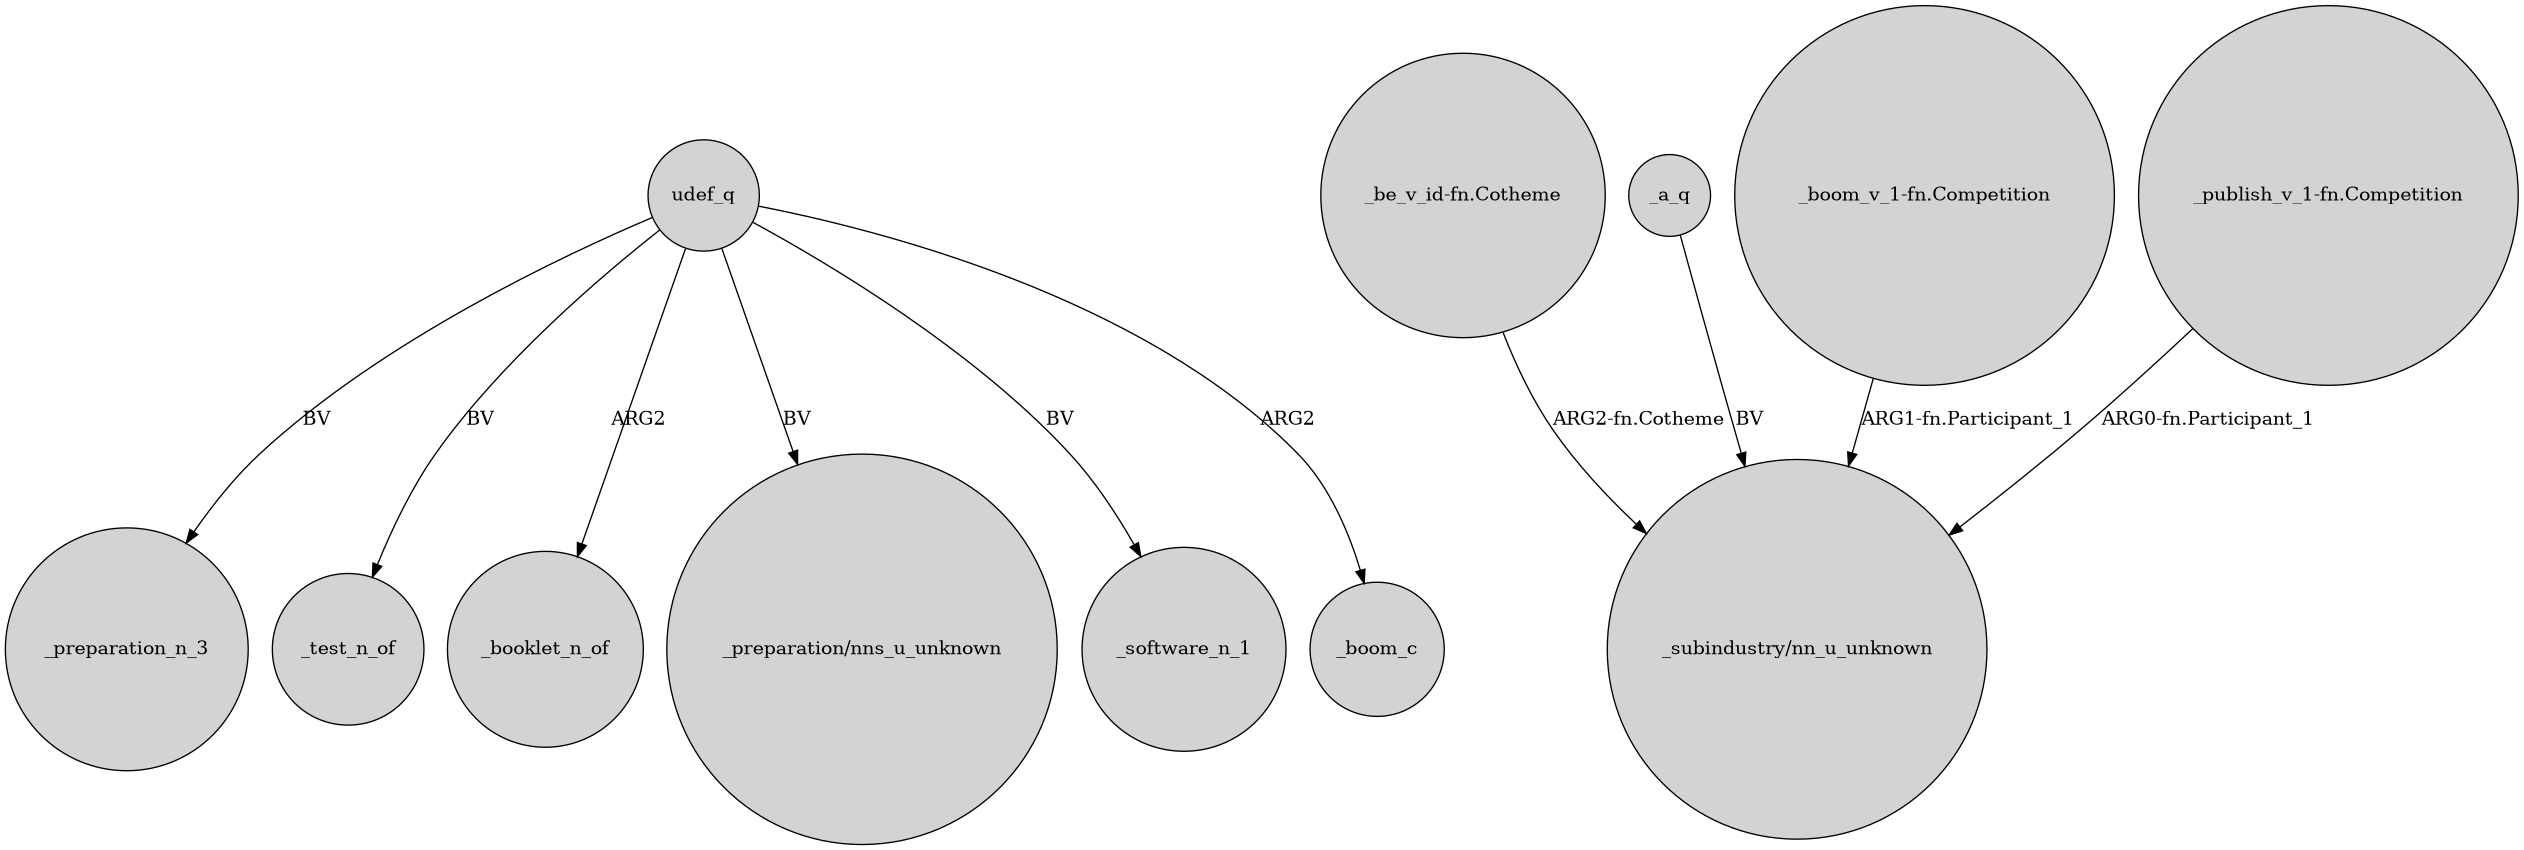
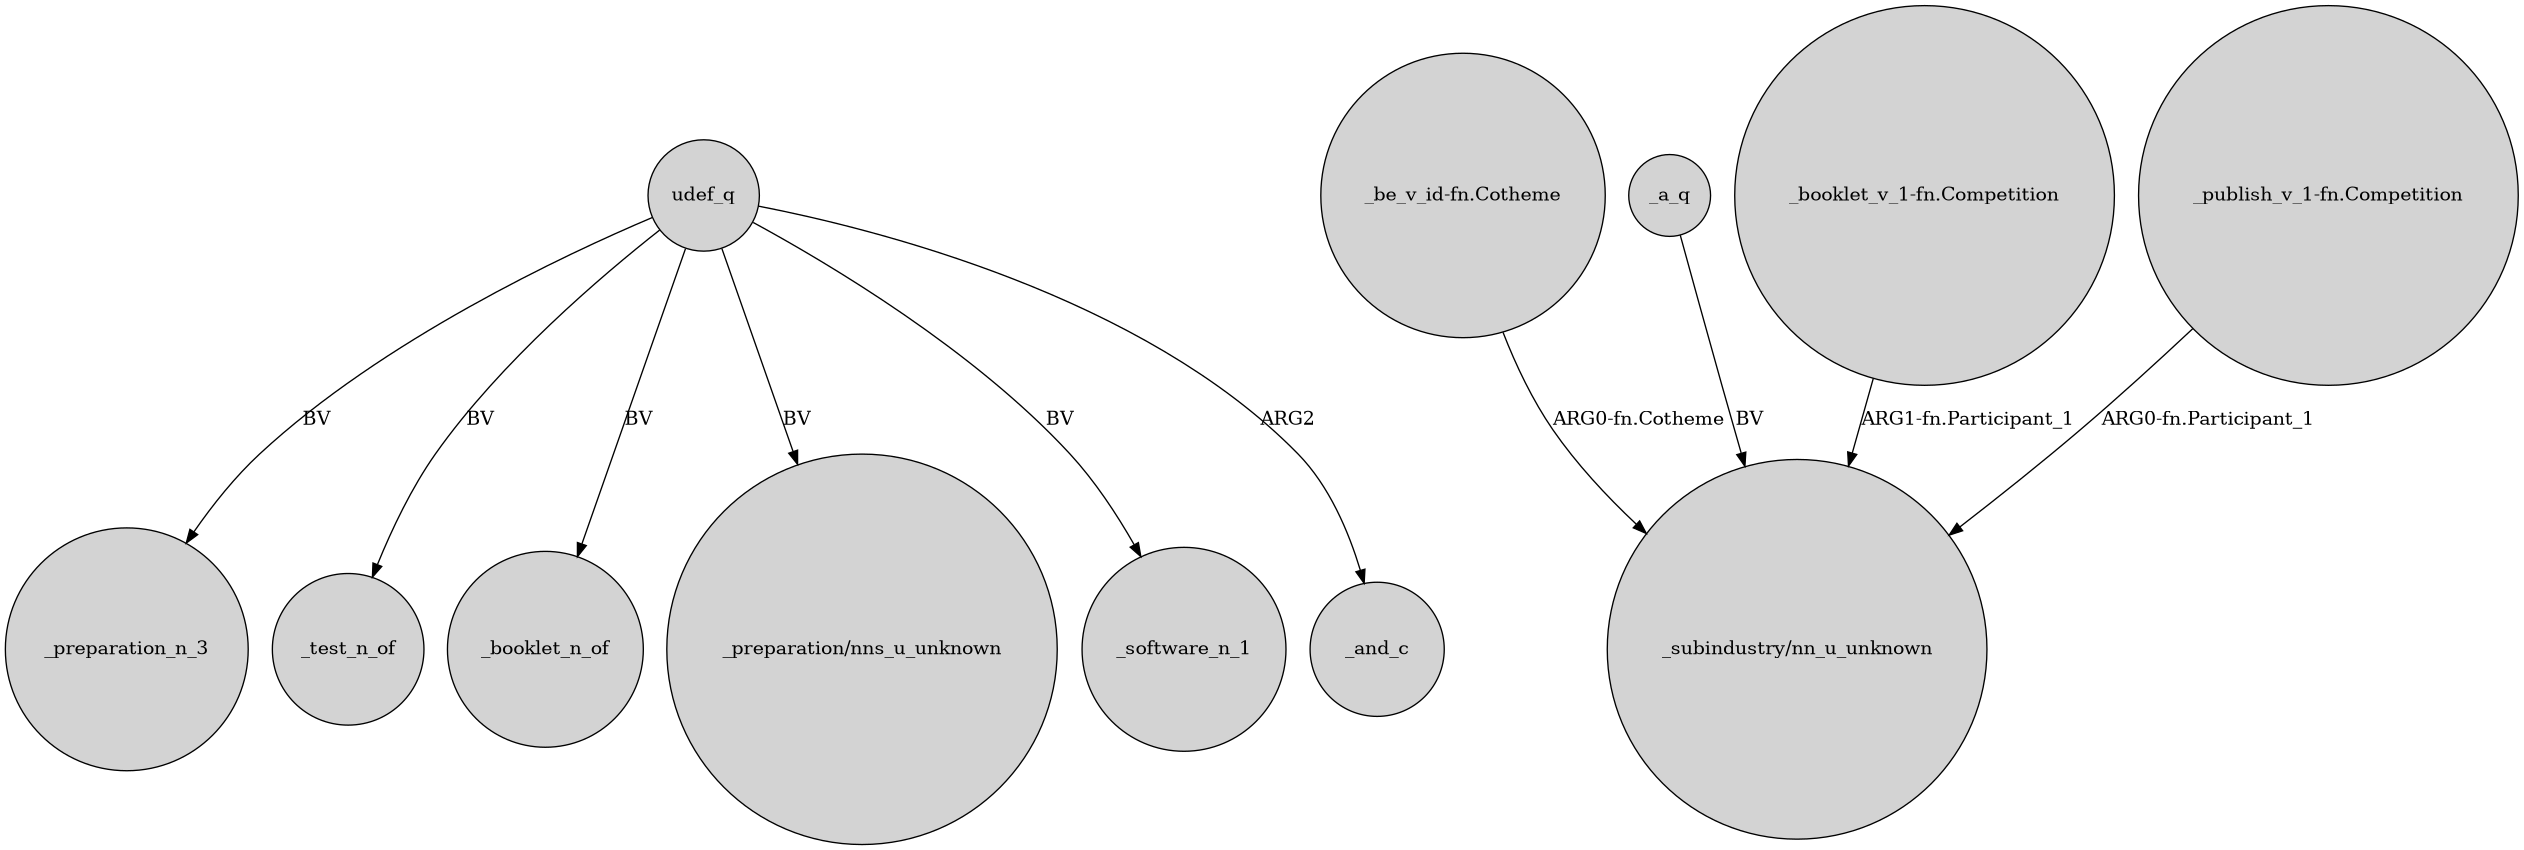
(1925, 195) -> (1925, 195)
(639, 420) -> (639, 420)
(1639, 420) -> (1639, 420)
(1377, 649) -> (1377, 649)
